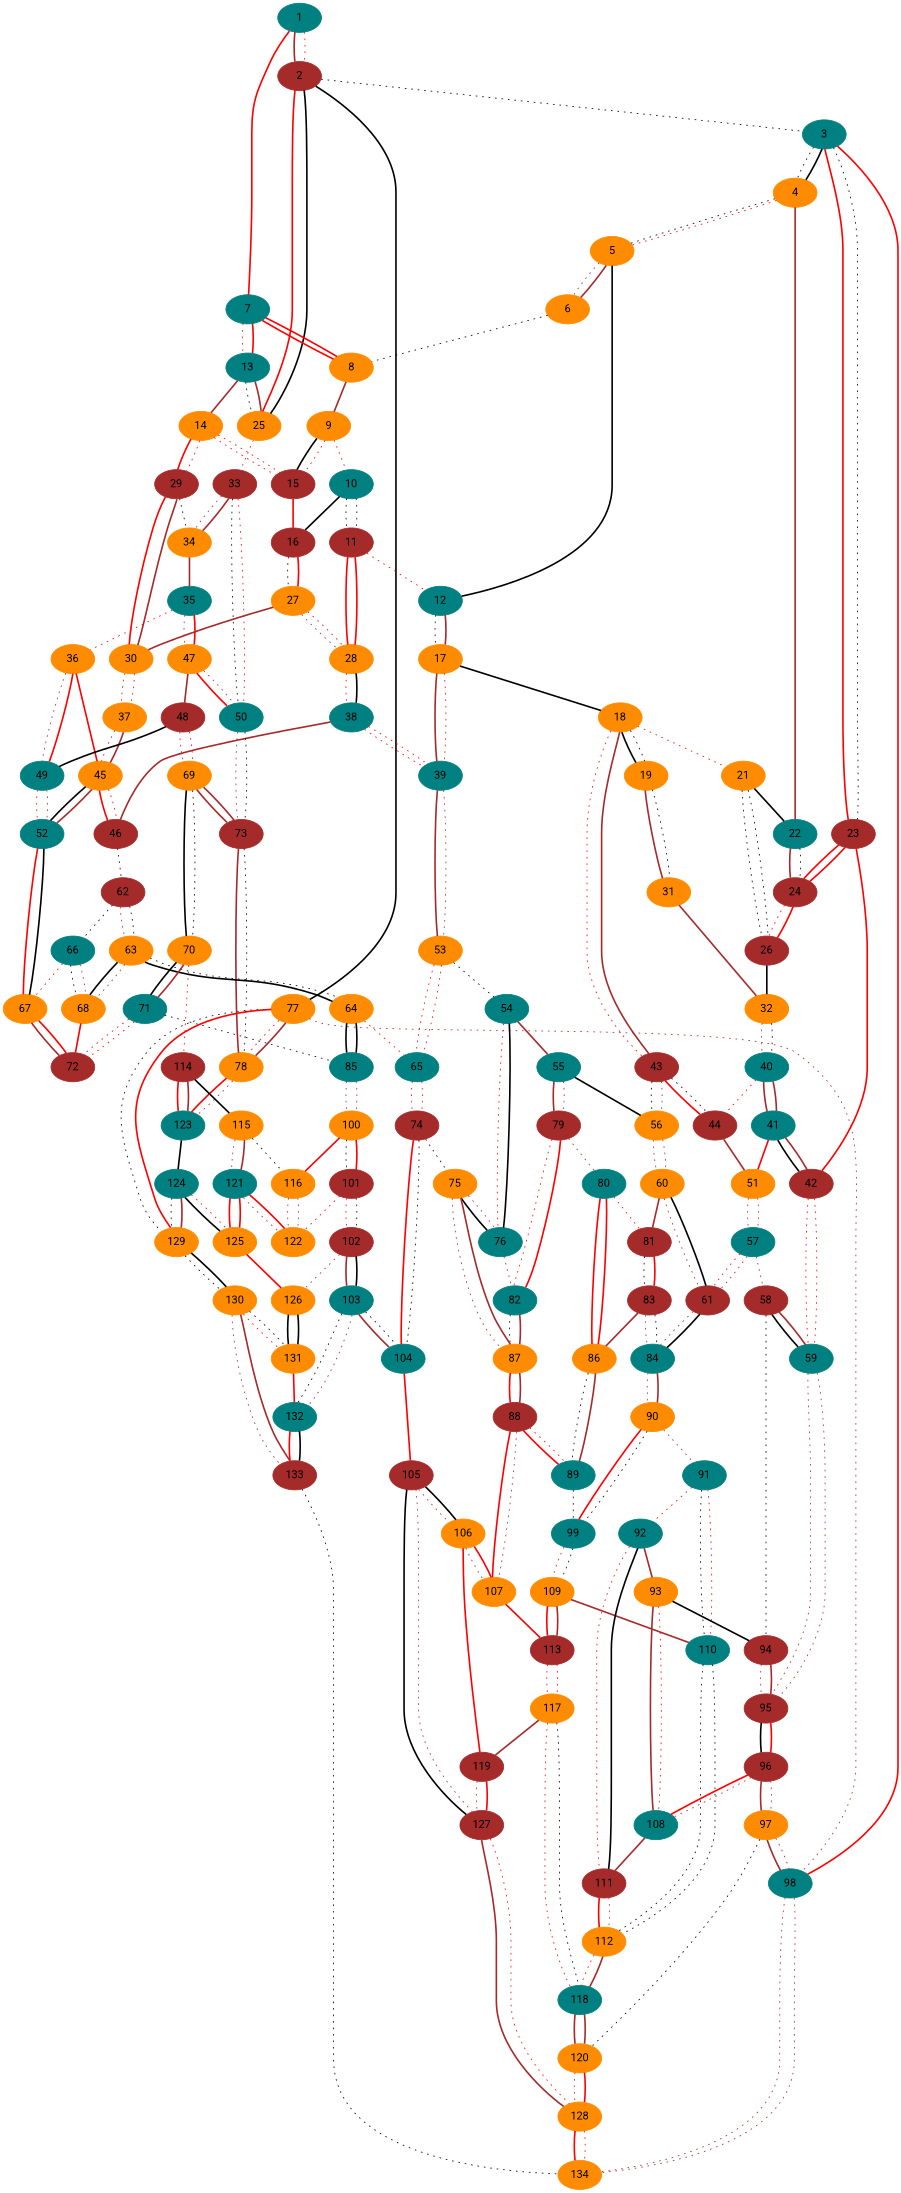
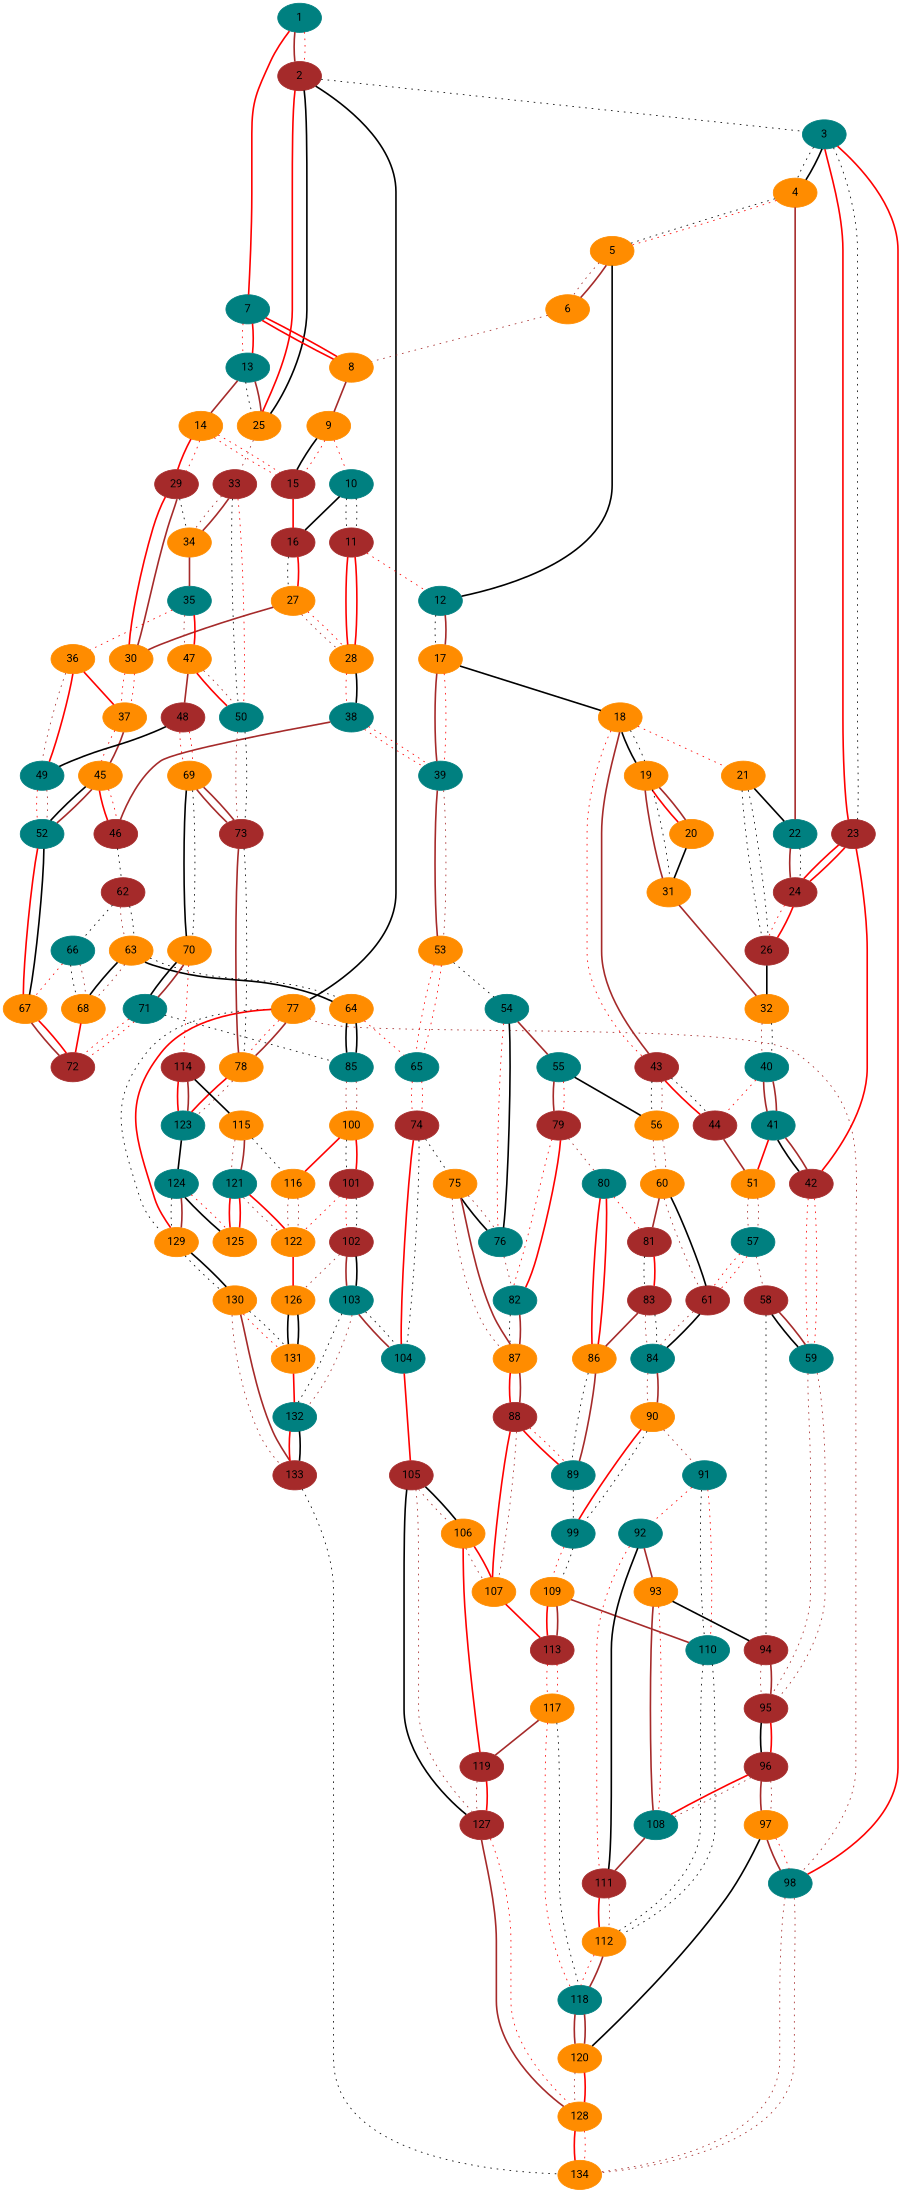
(460, 338) -> (460, 338)
(87, 717) -> (99, 688)
none -> (692, 834)
(264, 1271) -> (293, 1271)
(685, 1950) -> (685, 1950)
